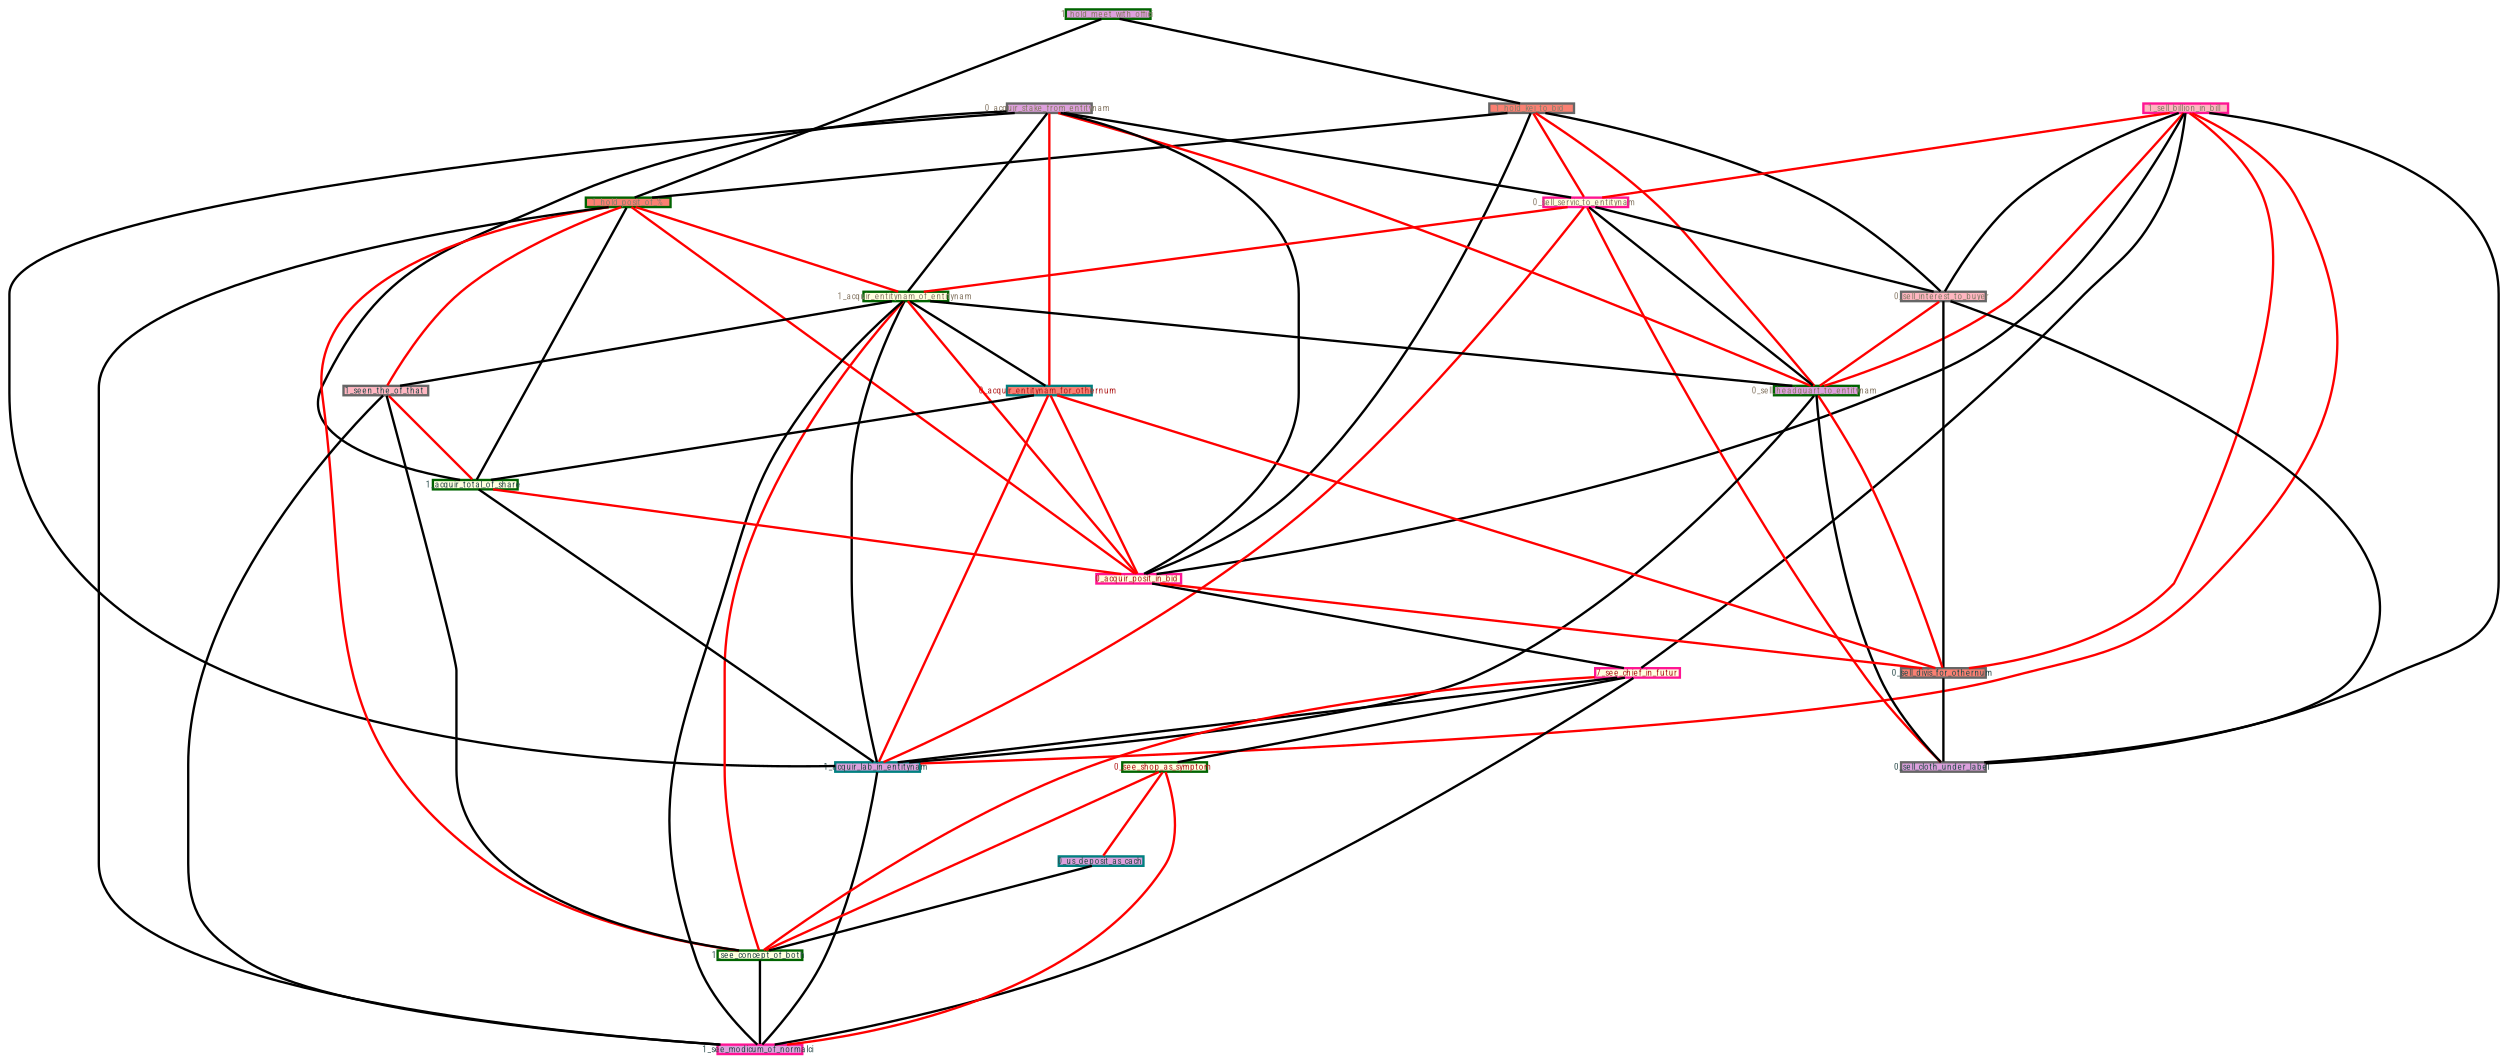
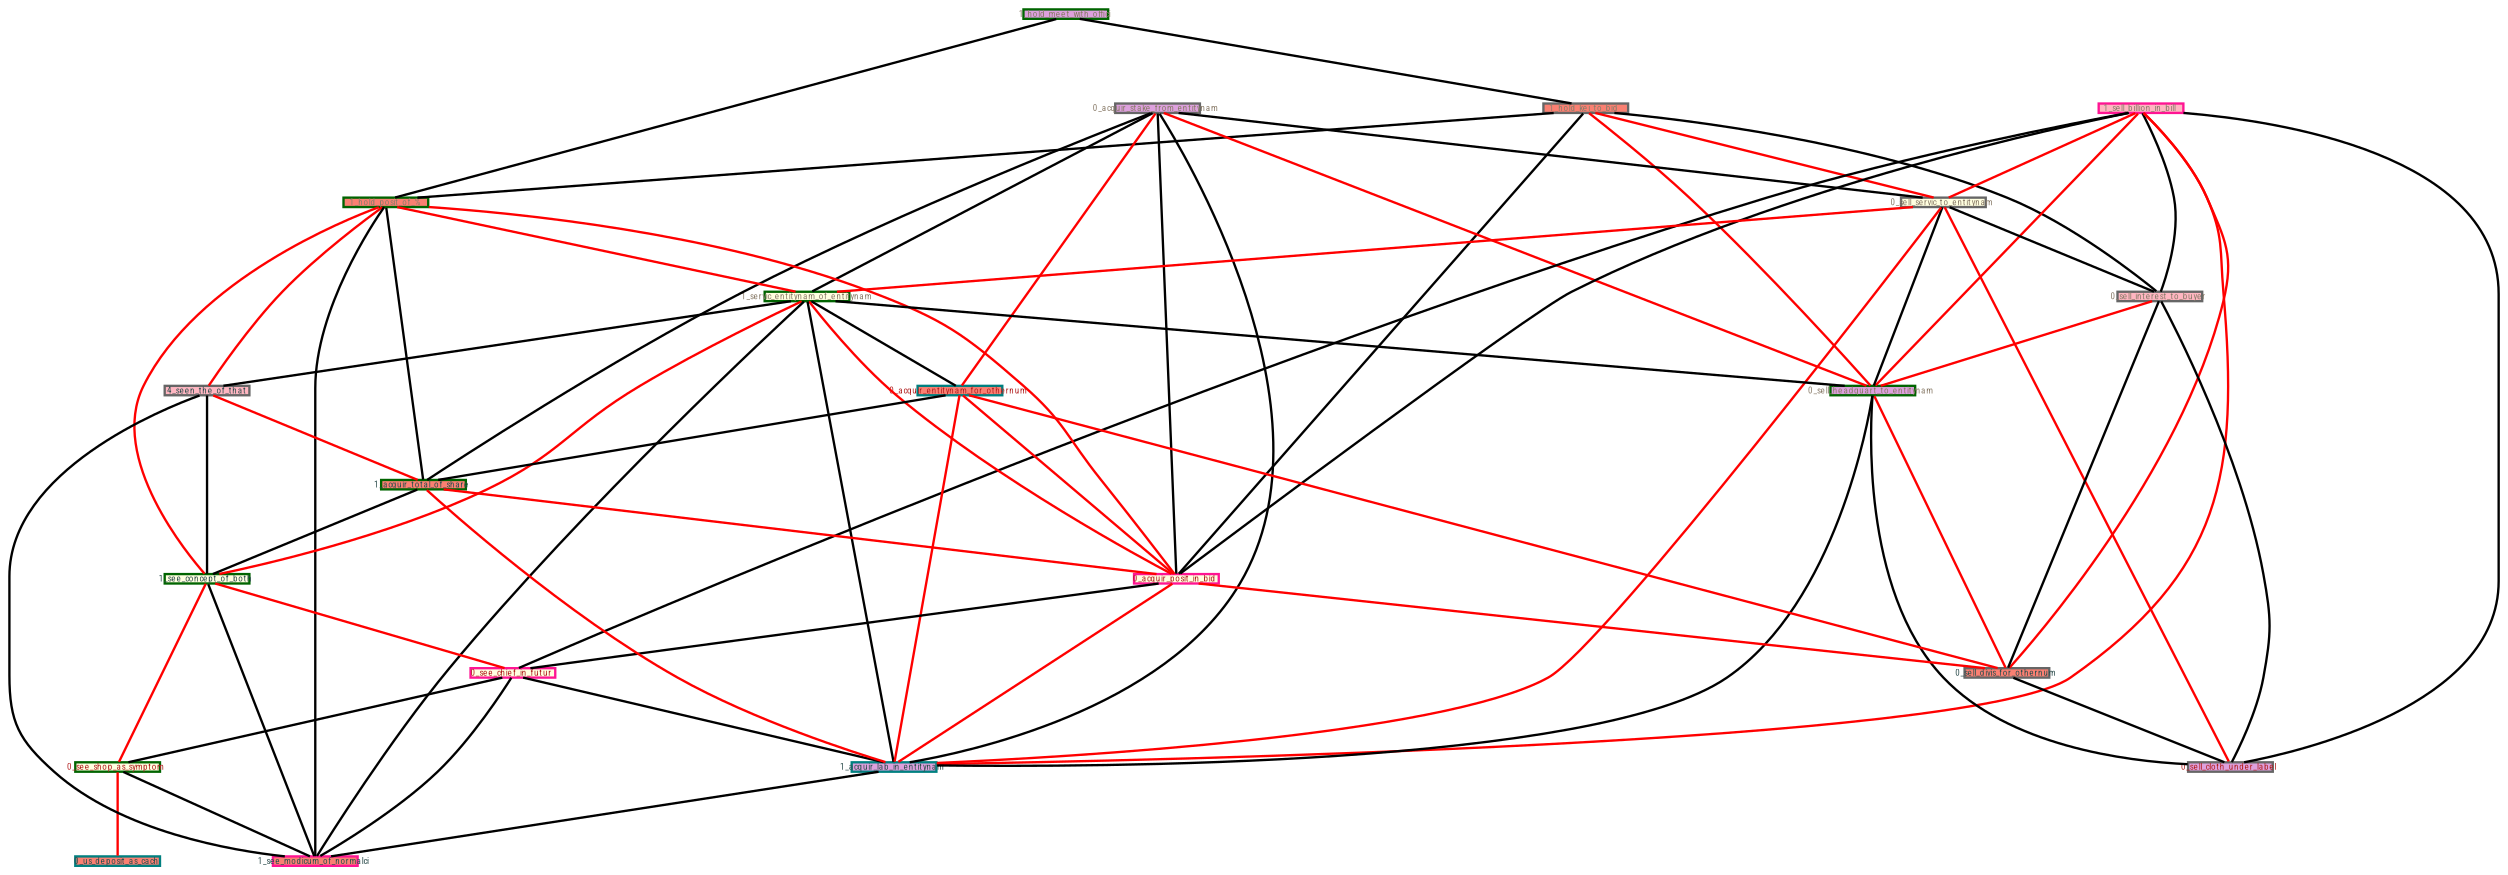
(1586, 202) -> (1943, 202)
(906, 296) -> (807, 296)
(386, 391) -> (207, 391)
(475, 485) -> (424, 485)
(676, 626) -> (663, 669)
none -> (1035, 673)
(1638, 673) -> (513, 673)
(1943, 767) -> (2230, 767)
(1101, 861) -> (118, 861)
(931, 908) -> (330, 525)
(1062, 960) -> (217, 814)
(760, 1049) -> (315, 861)
